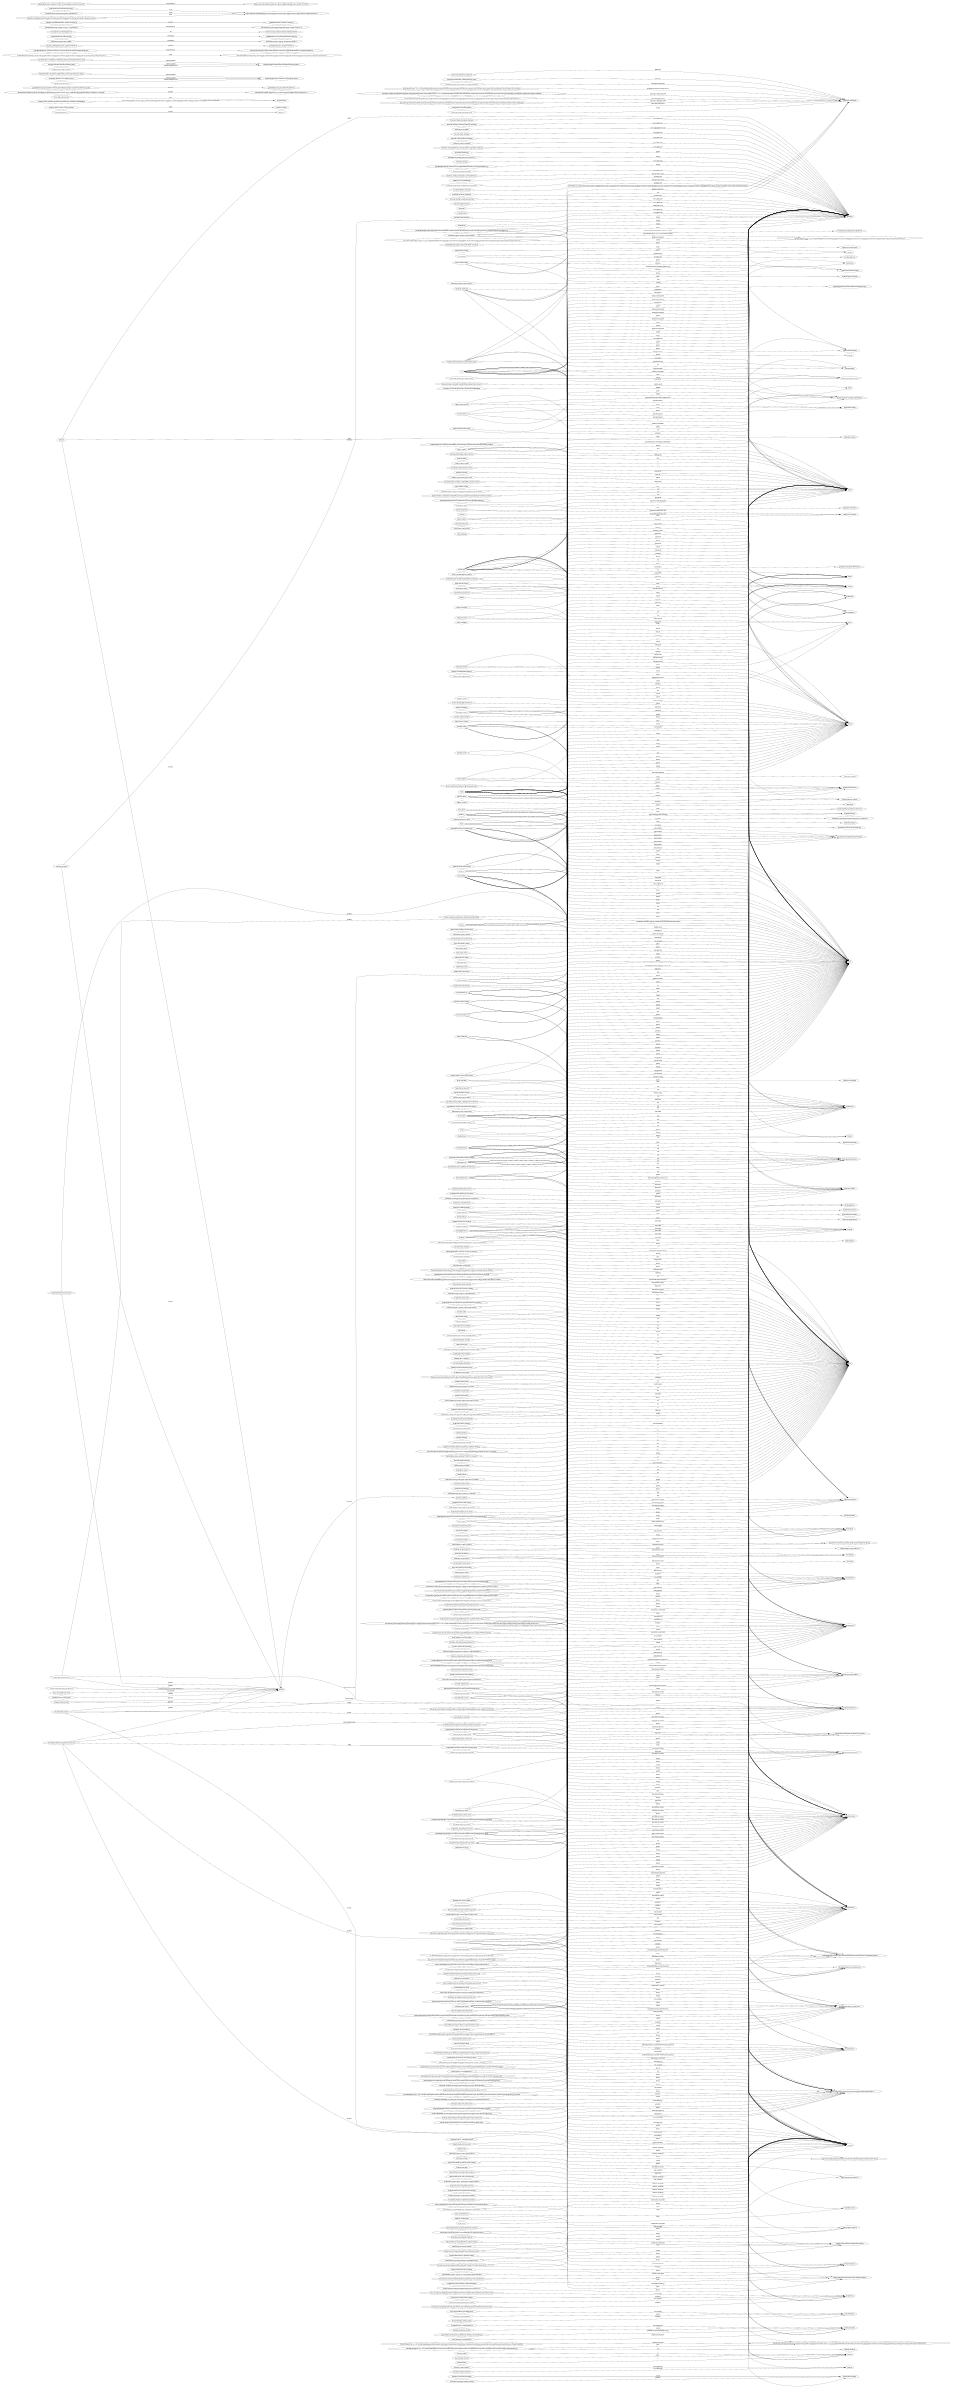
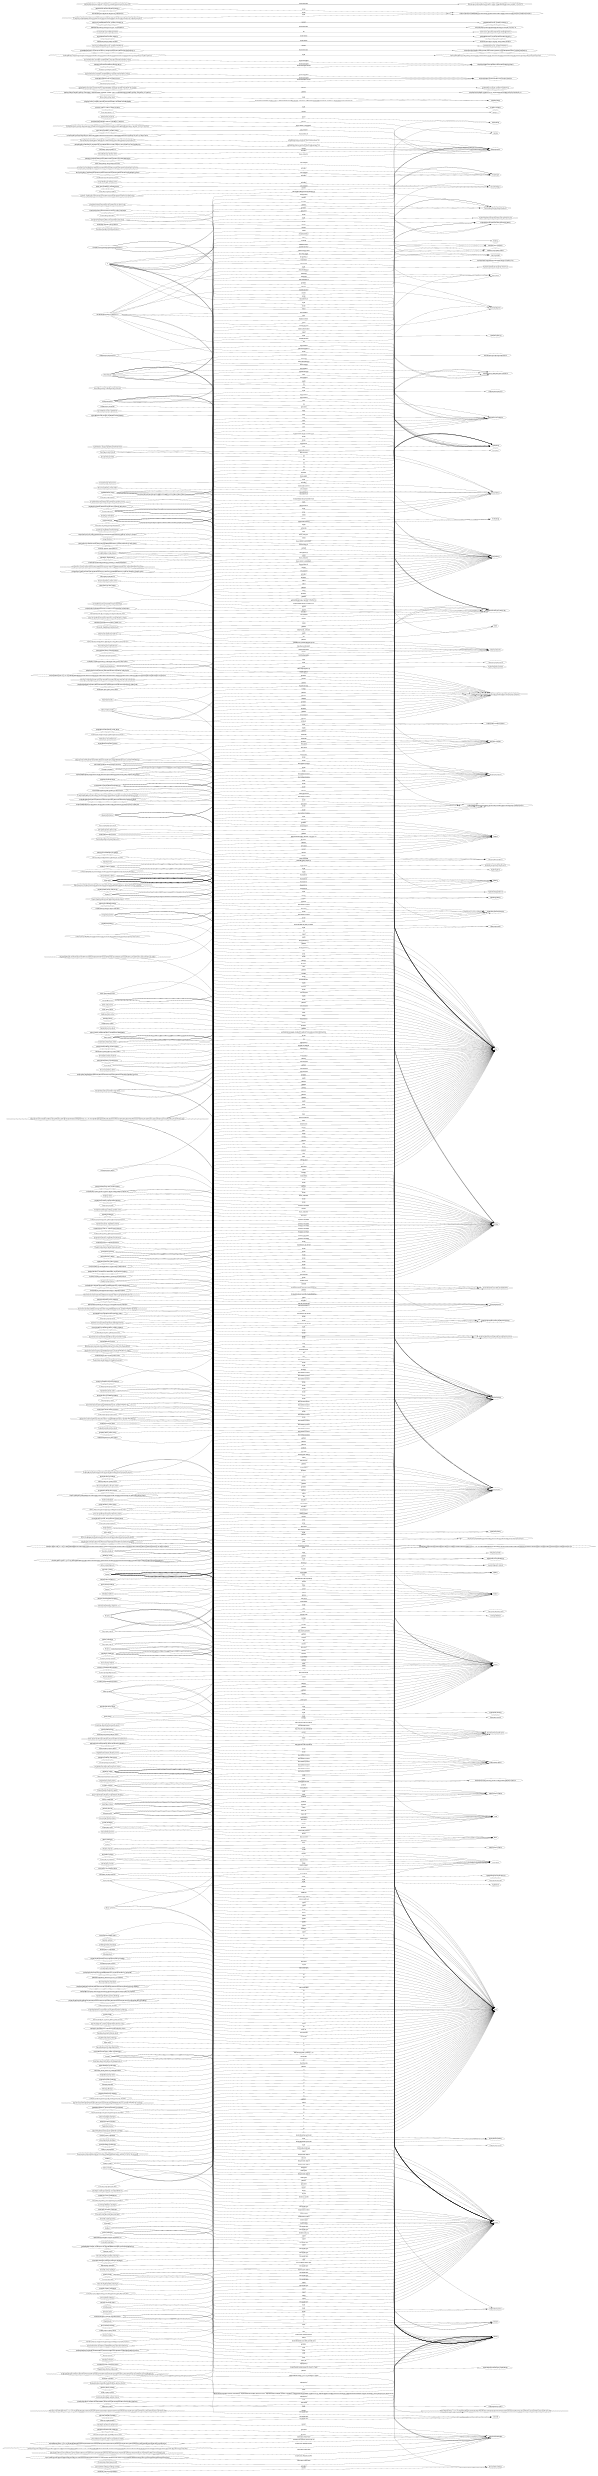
(658, 648) -> (304, 277)
none -> (107, 700)
(320, 1542) -> (235, 847)
(655, 1690) -> (225, 1851)
(650, 1718) -> none
none -> (107, 1809)
none -> (107, 2131)
